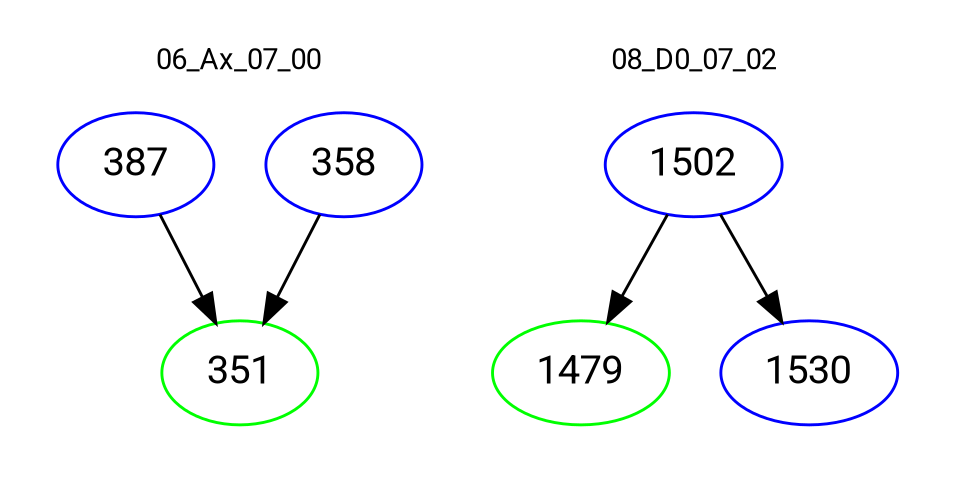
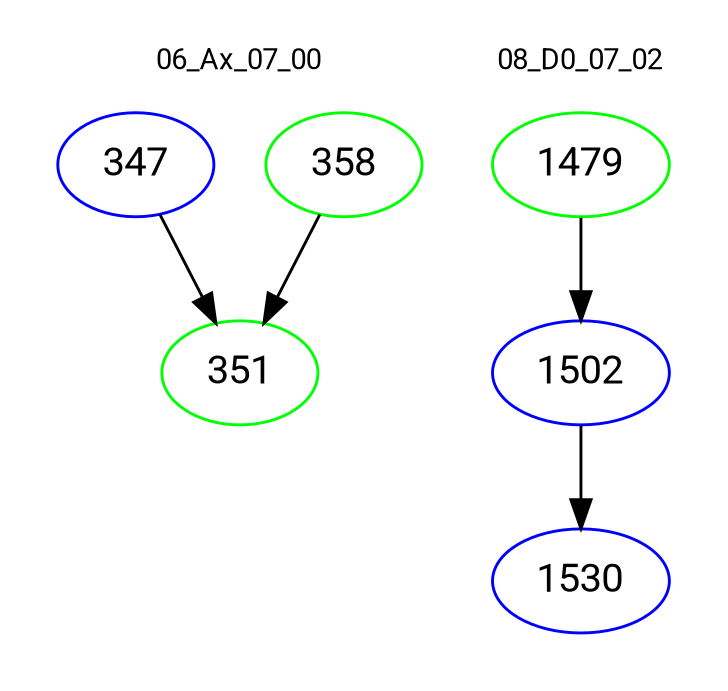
(136, 165) -> (136, 165)
(344, 165) -> (344, 165)
(645, 255) -> (581, 255)
